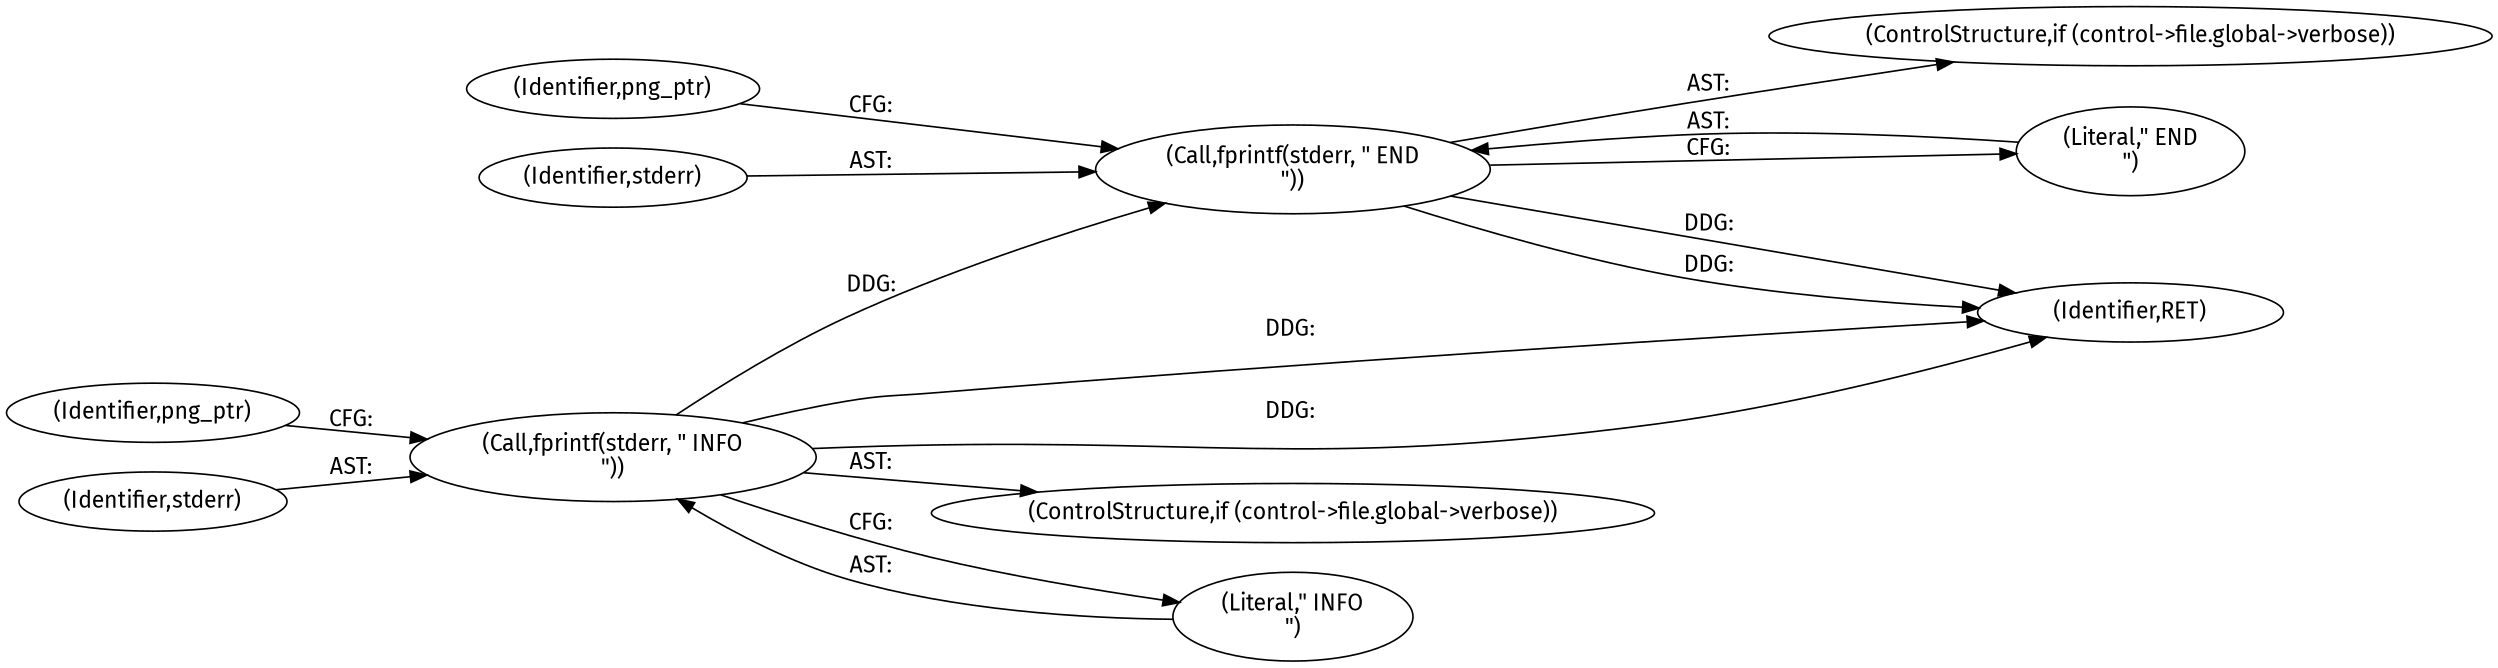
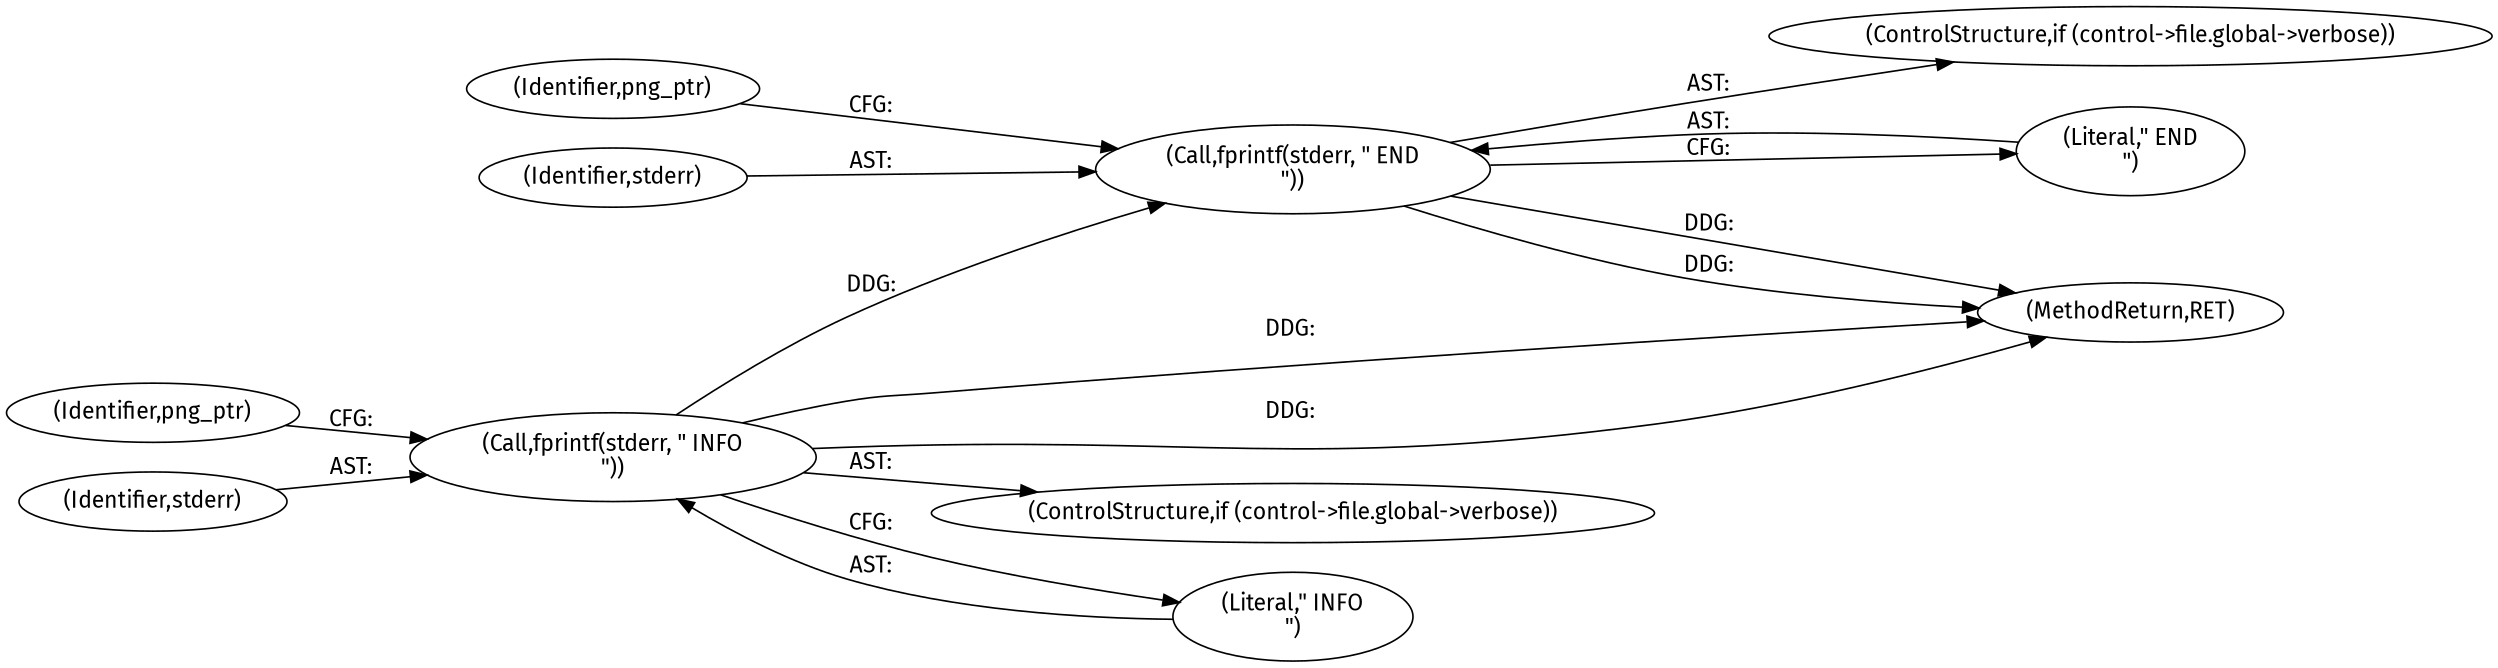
(2131, 312) -> (2131, 312)
